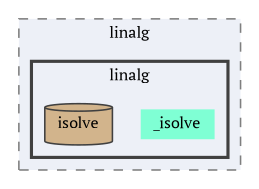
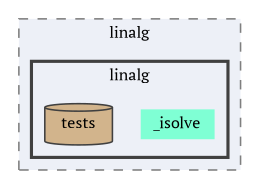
(79, 124) -> (79, 124)
